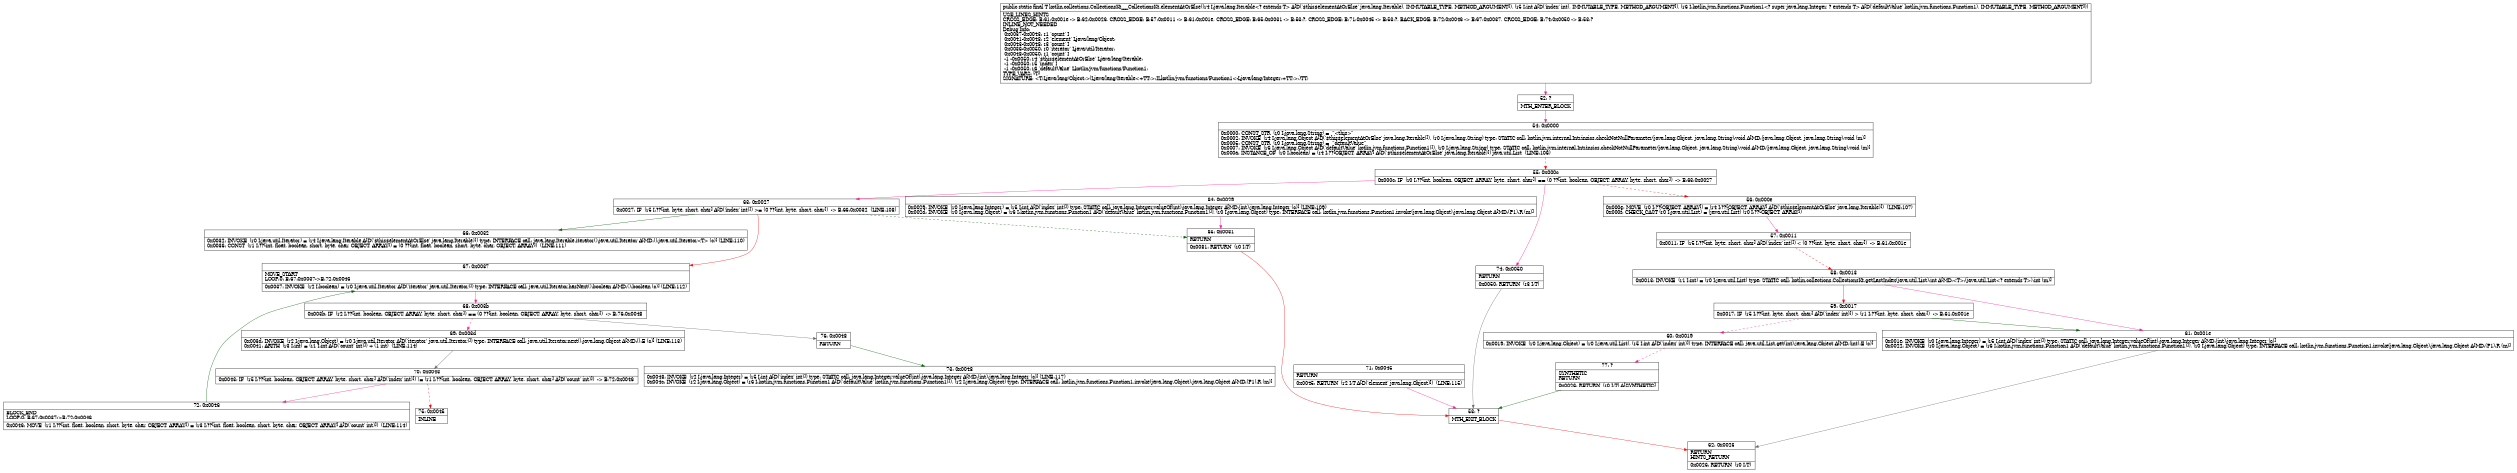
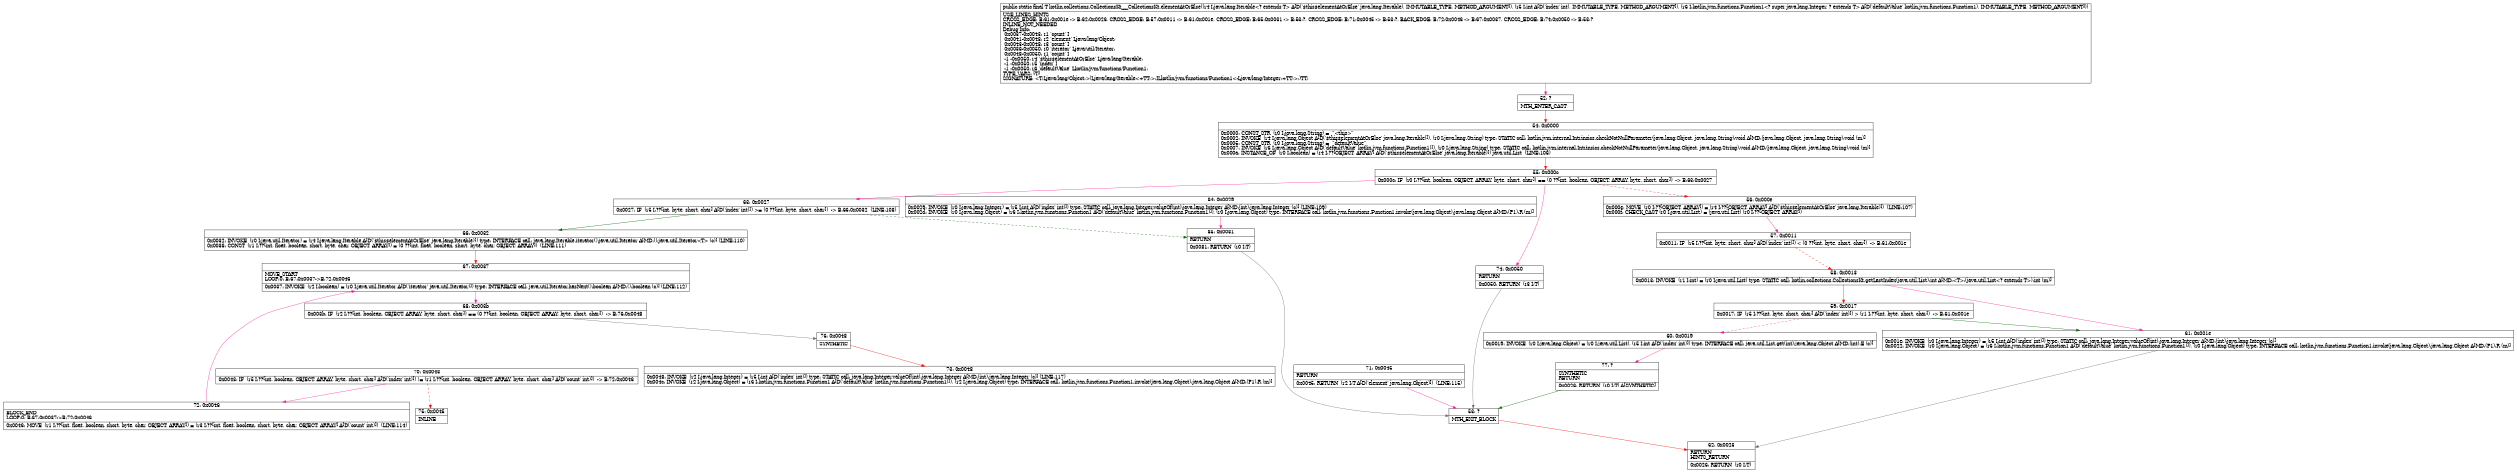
(1546, 107) -> (1544, 107)
(1546, 115) -> (1546, 115)
(1546, 162) -> (1546, 162)
(741, 256) -> (476, 255)
(254, 319) -> (254, 319)
(463, 340) -> none
(830, 344) -> (834, 344)
(1651, 354) -> (1651, 354)
(886, 355) -> (886, 355)
(1291, 390) -> (1291, 390)
